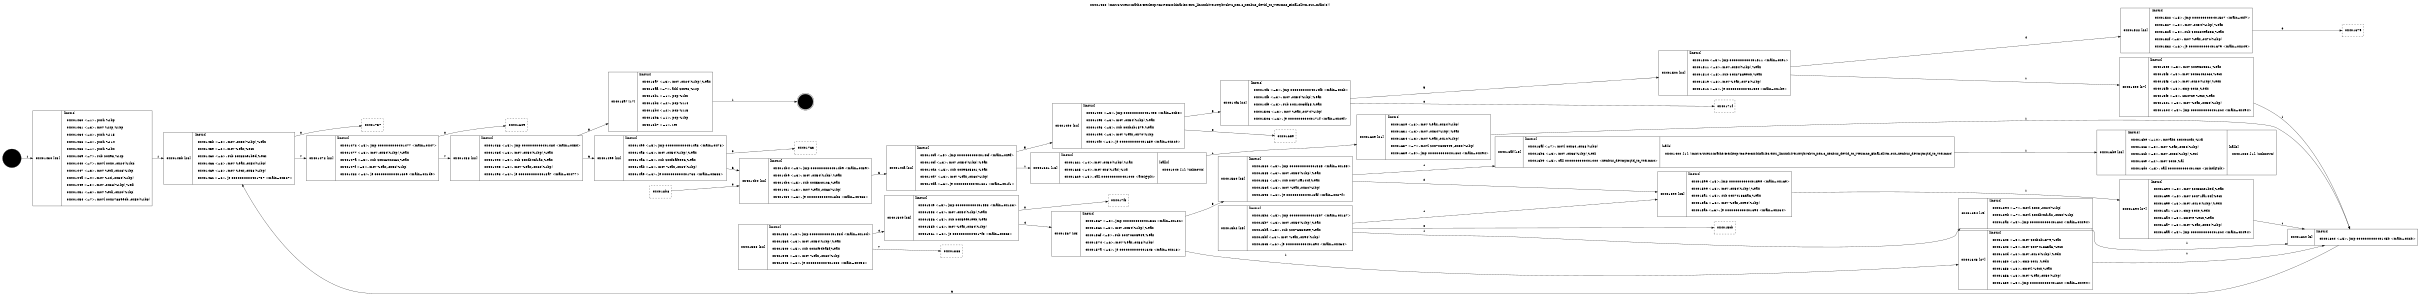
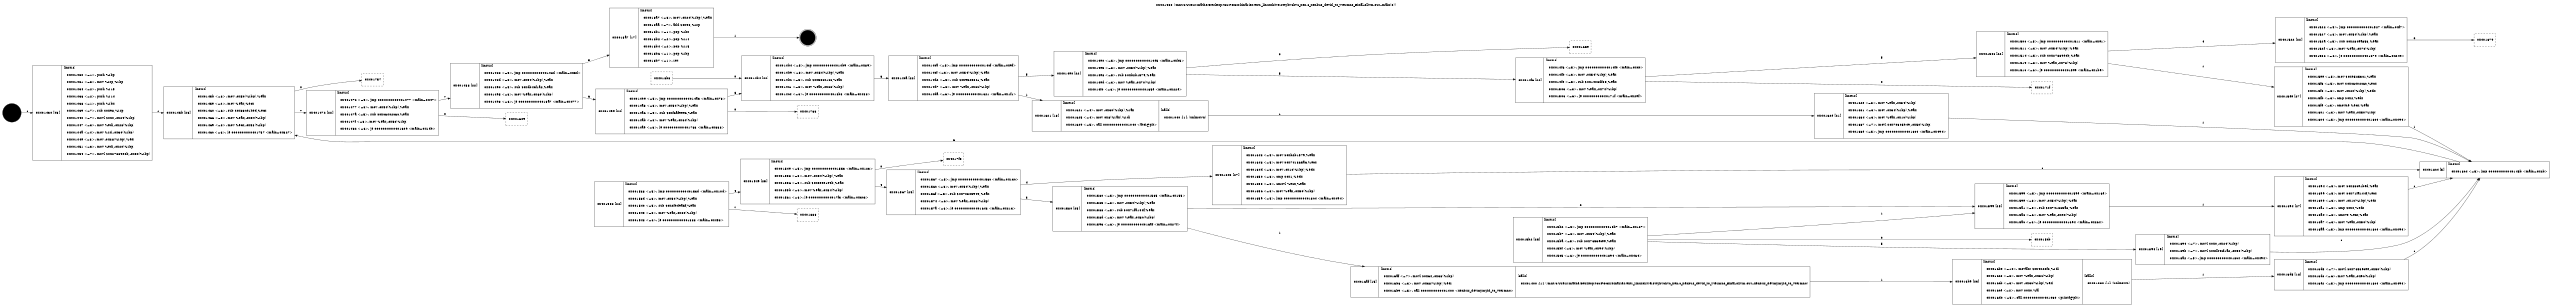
(1424, 231) -> (1881, 244)
(1285, 255) -> (1026, 183)
none -> (2341, 275)
